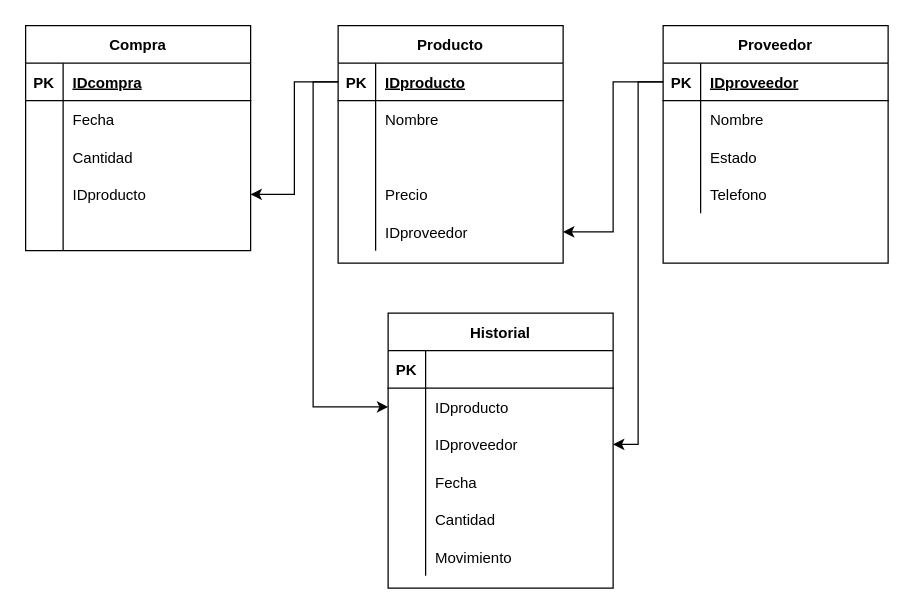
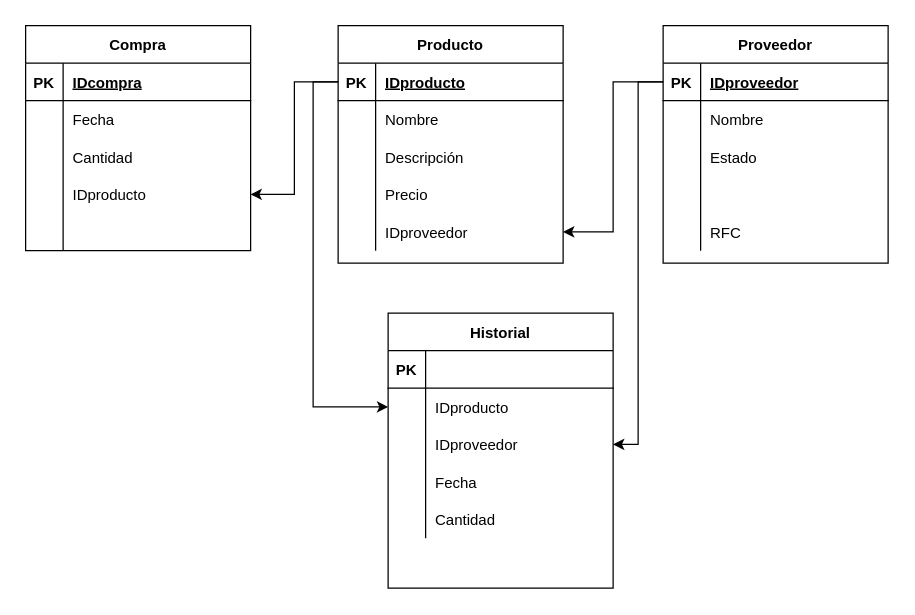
none -> (469, 157)
(794, 194) -> none
none -> (794, 232)
(519, 557) -> none
